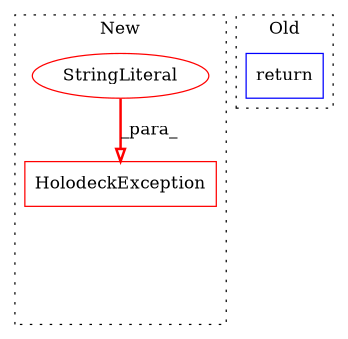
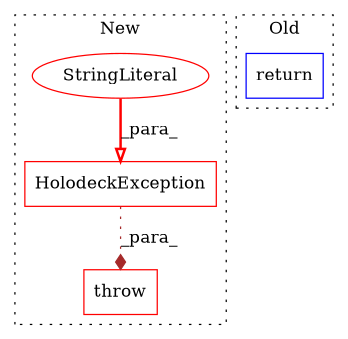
none -> (121, 292)
